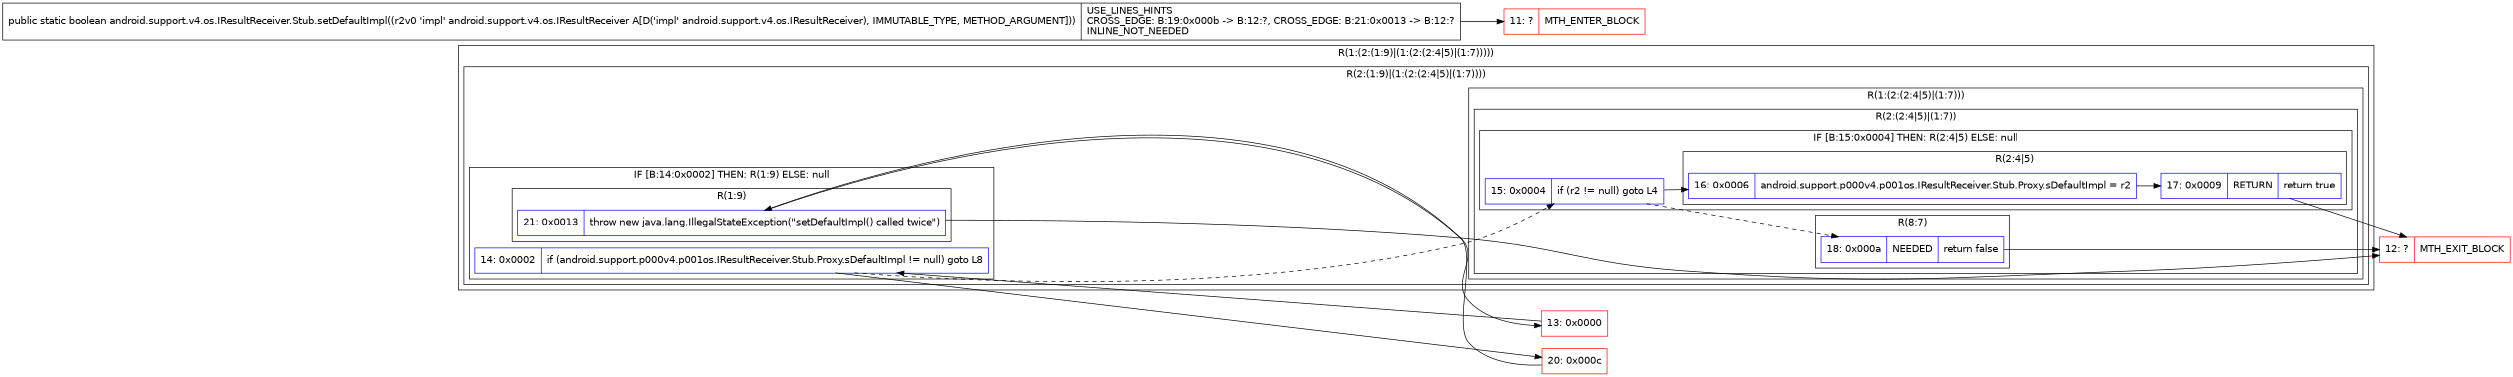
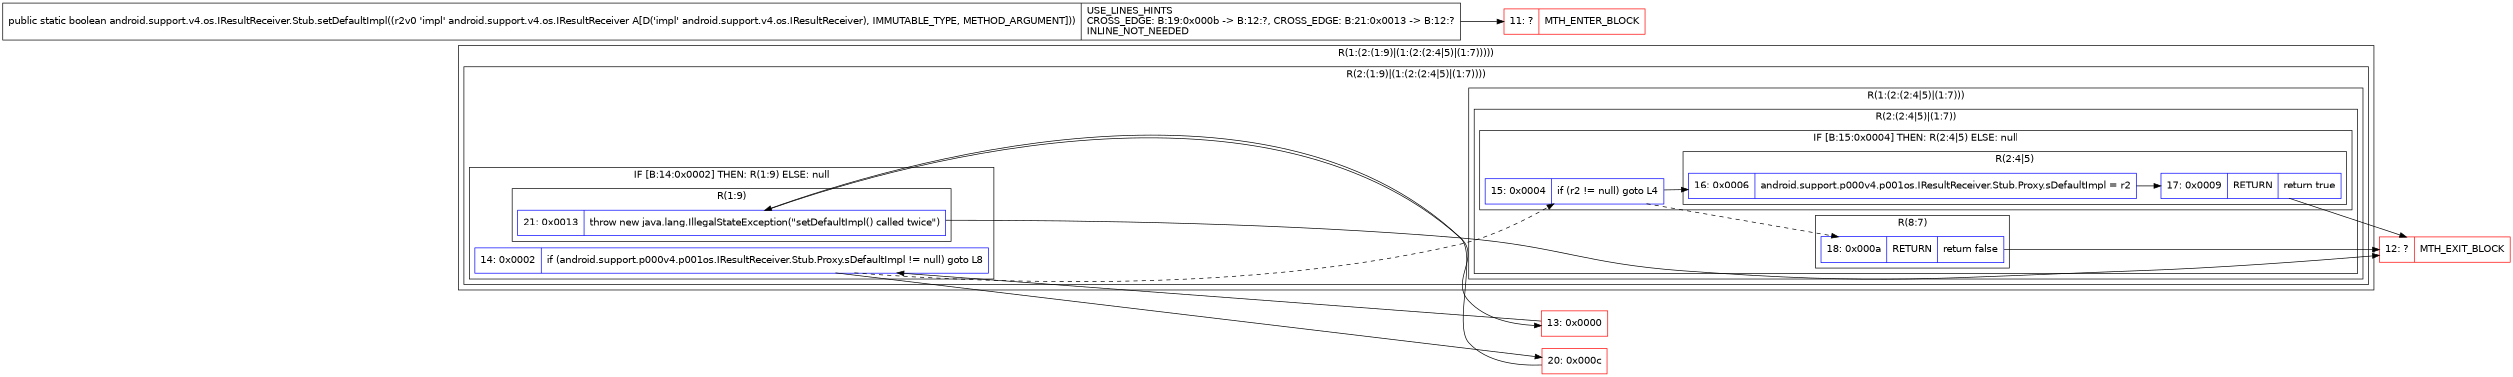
(1912, 249) -> (1912, 249)
